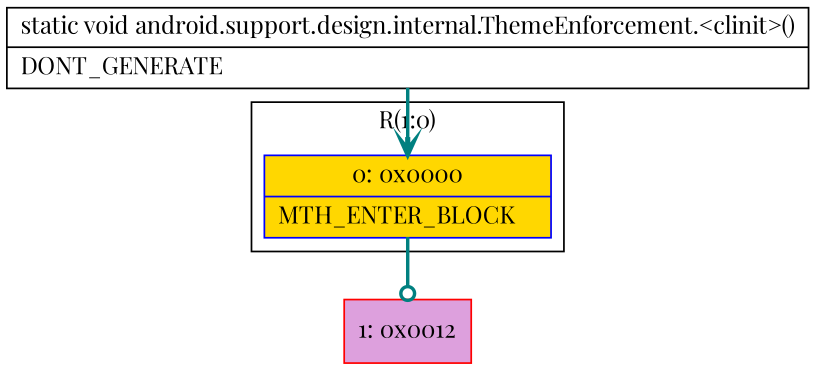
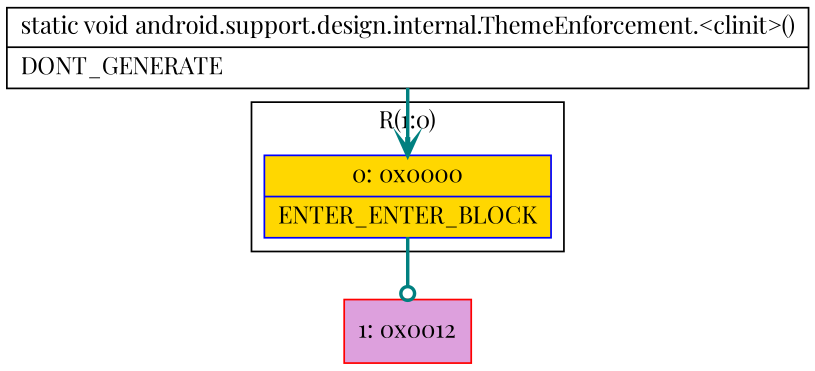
(397, 216) -> (408, 216)
